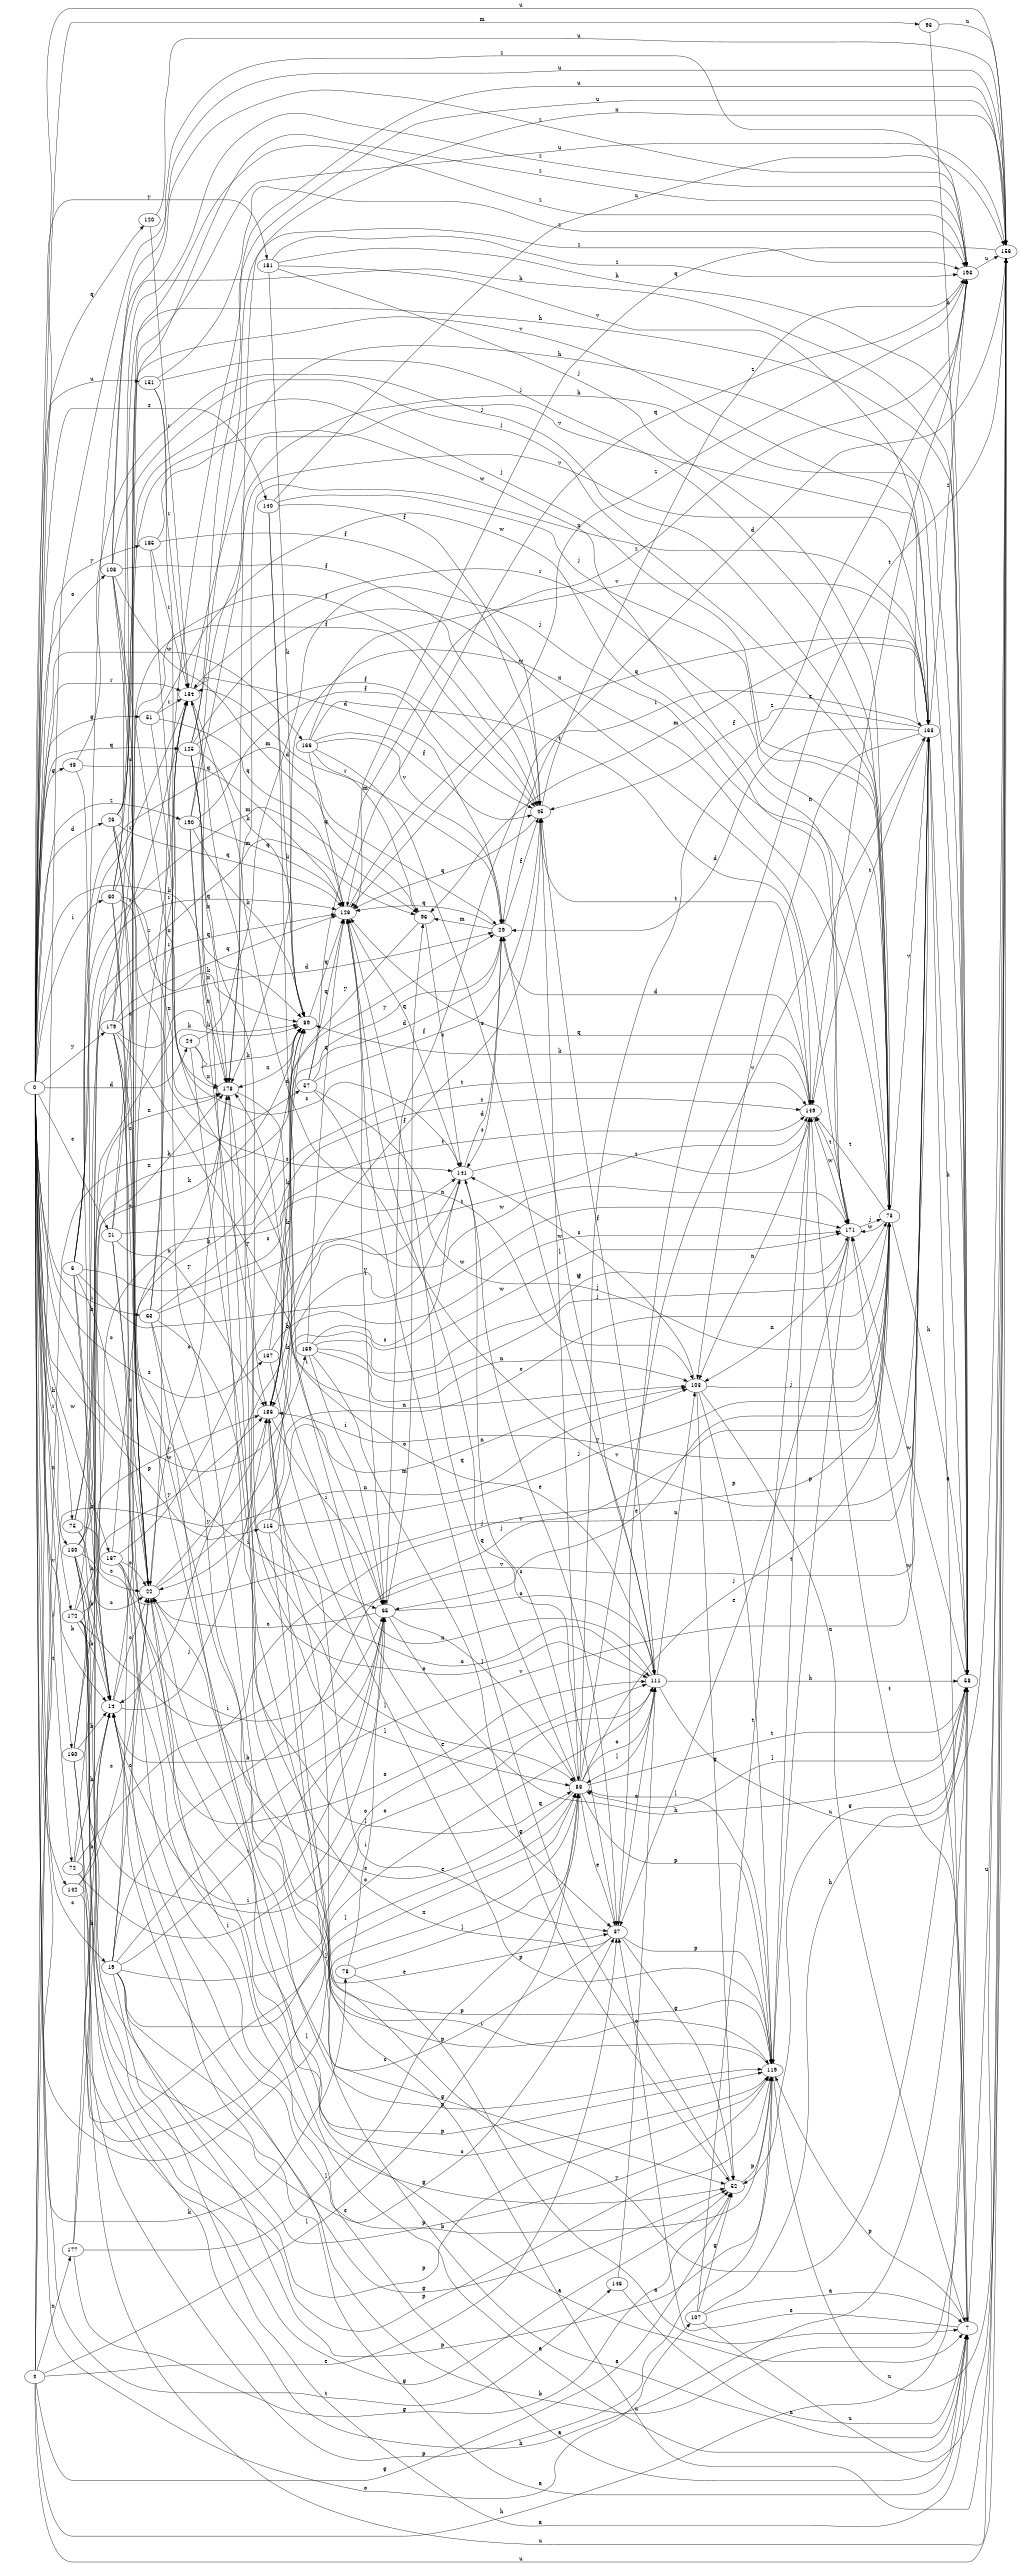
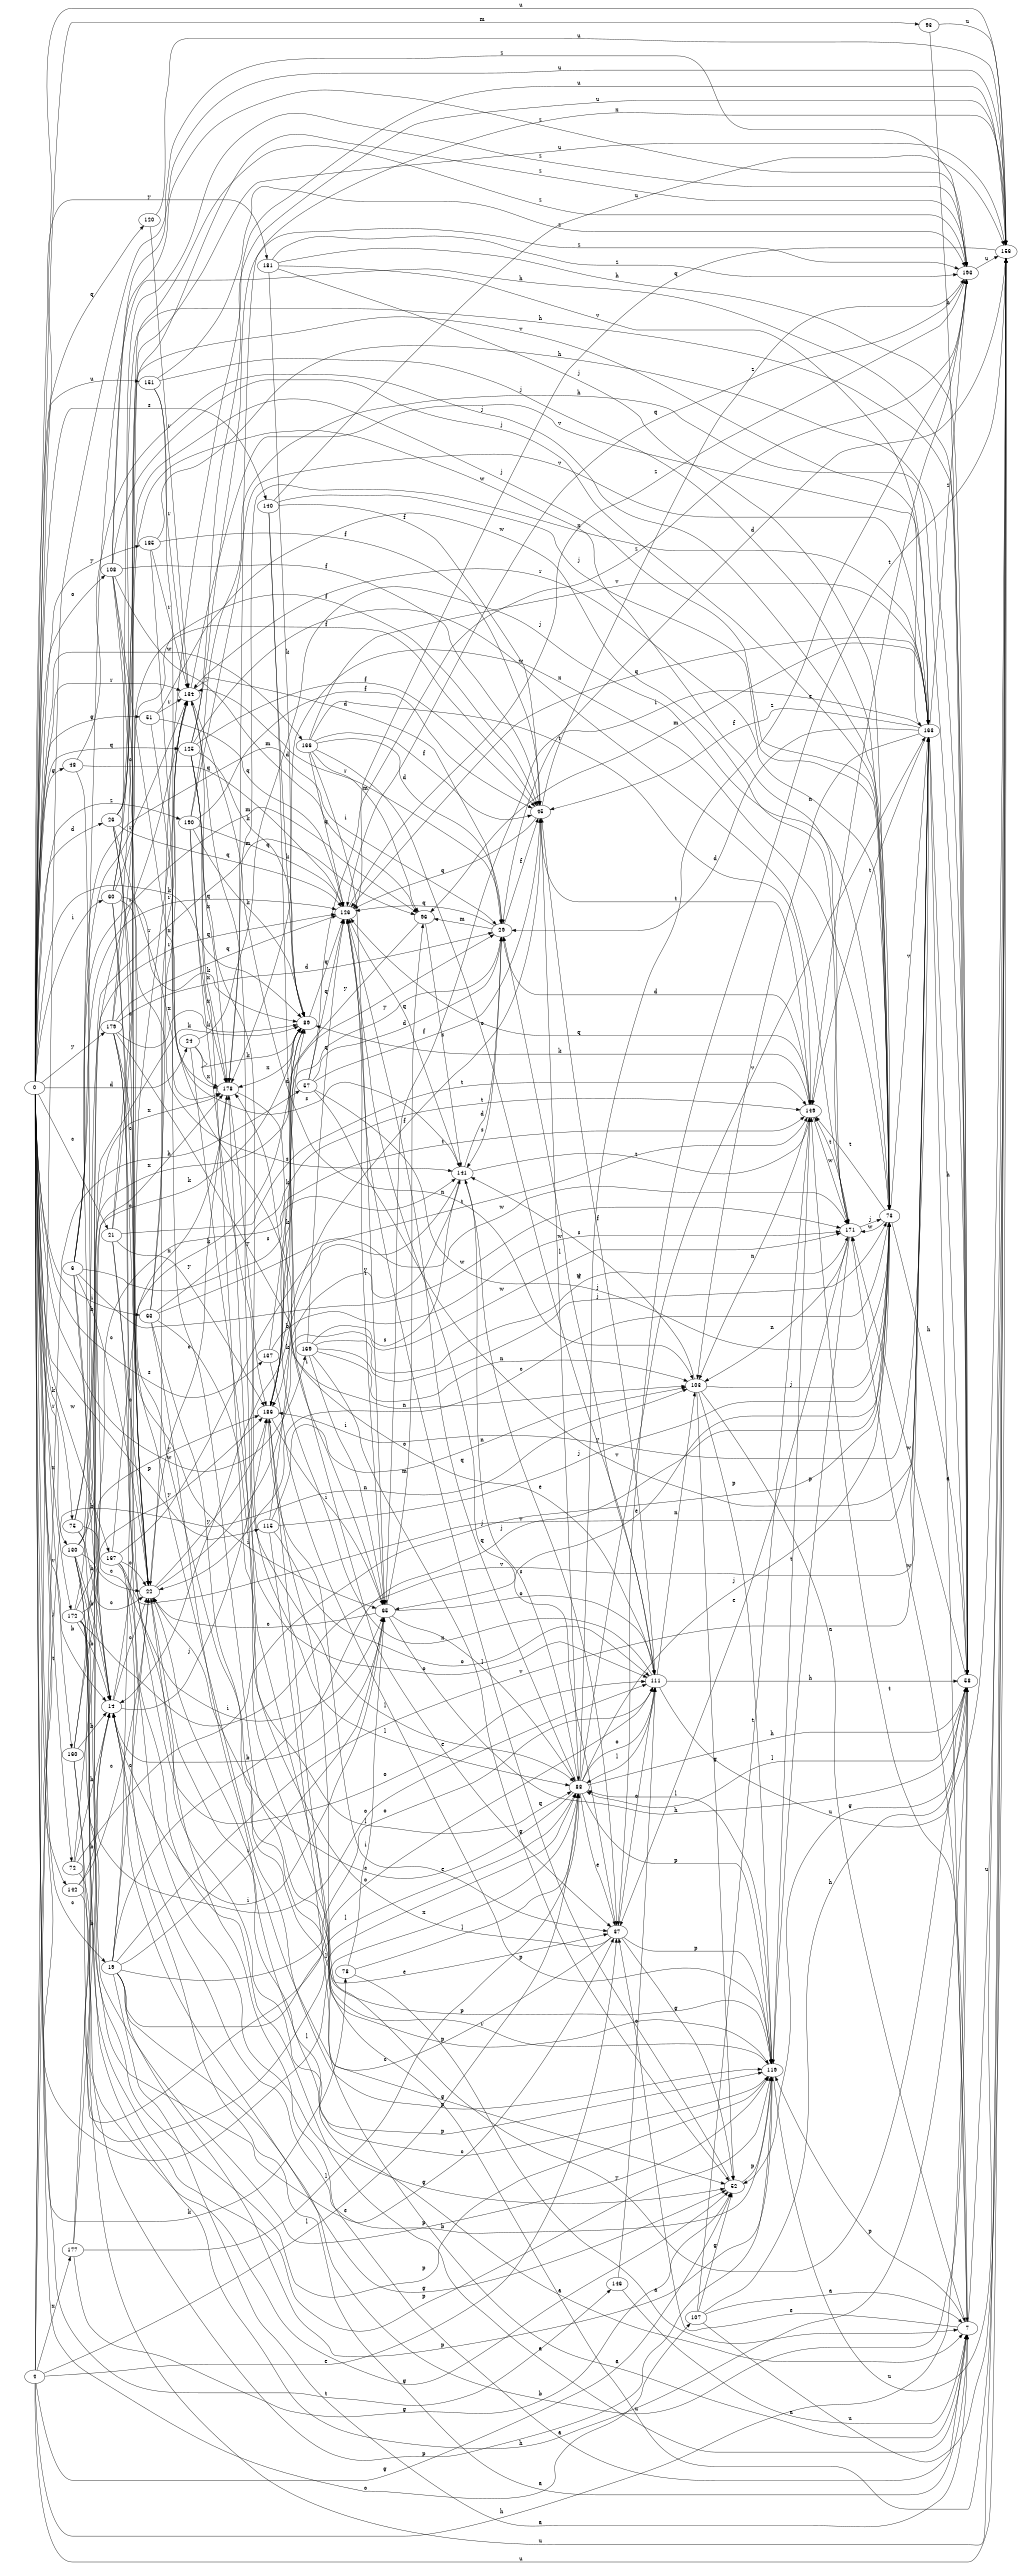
(405, 778) -> (405, 778)
(772, 1734) -> (772, 1734)
(308, 1876) -> (369, 1194)
